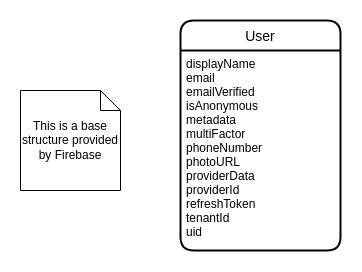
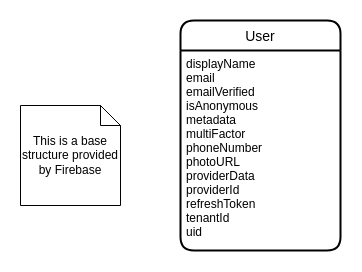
(71, 141) -> (71, 156)
